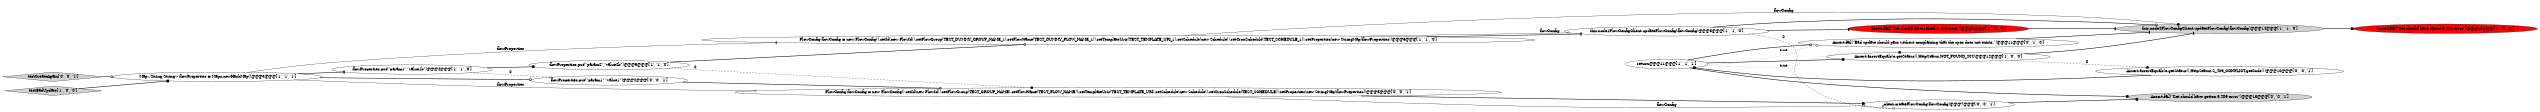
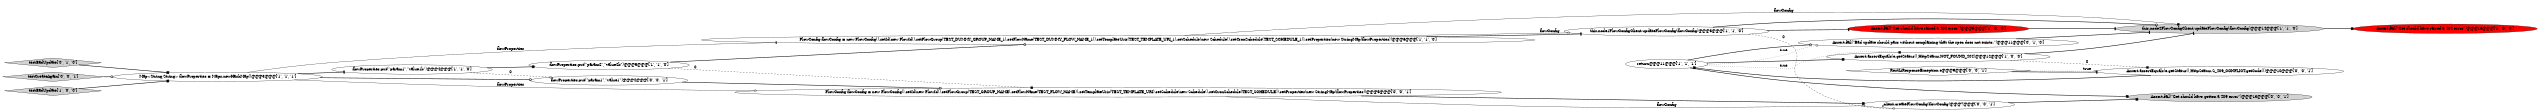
none -> (53, 63)
none -> (1938, 71)
